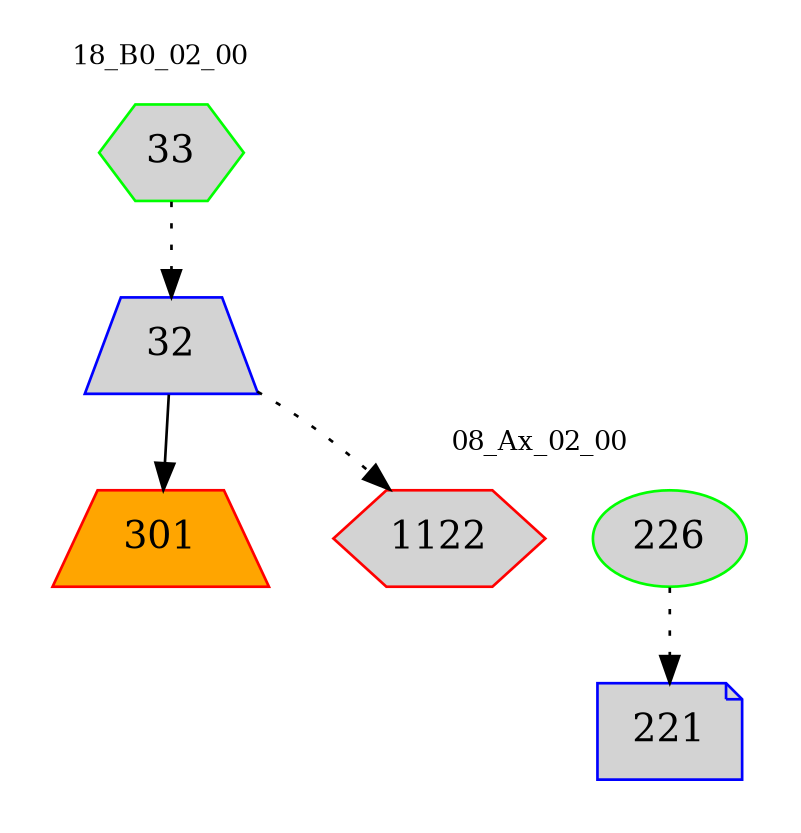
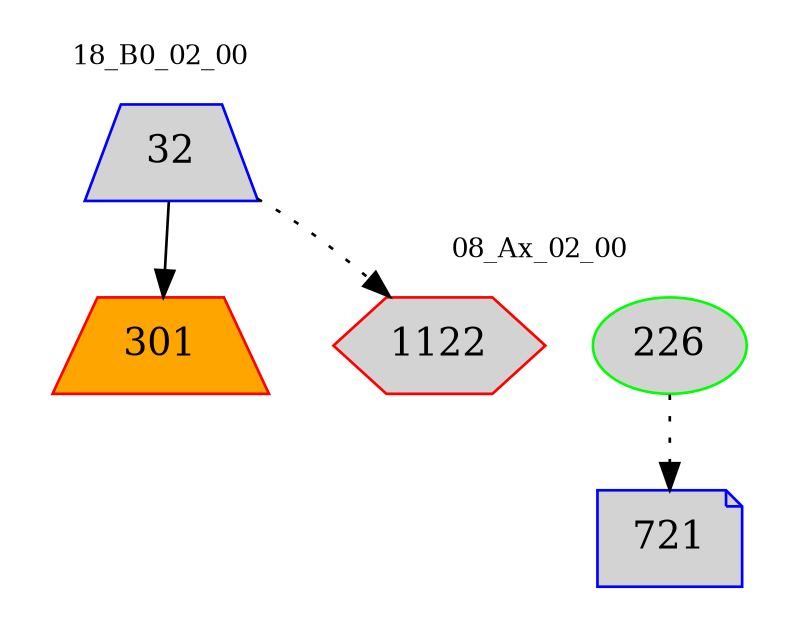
(171, 153) -> none
(670, 731) -> (670, 539)
